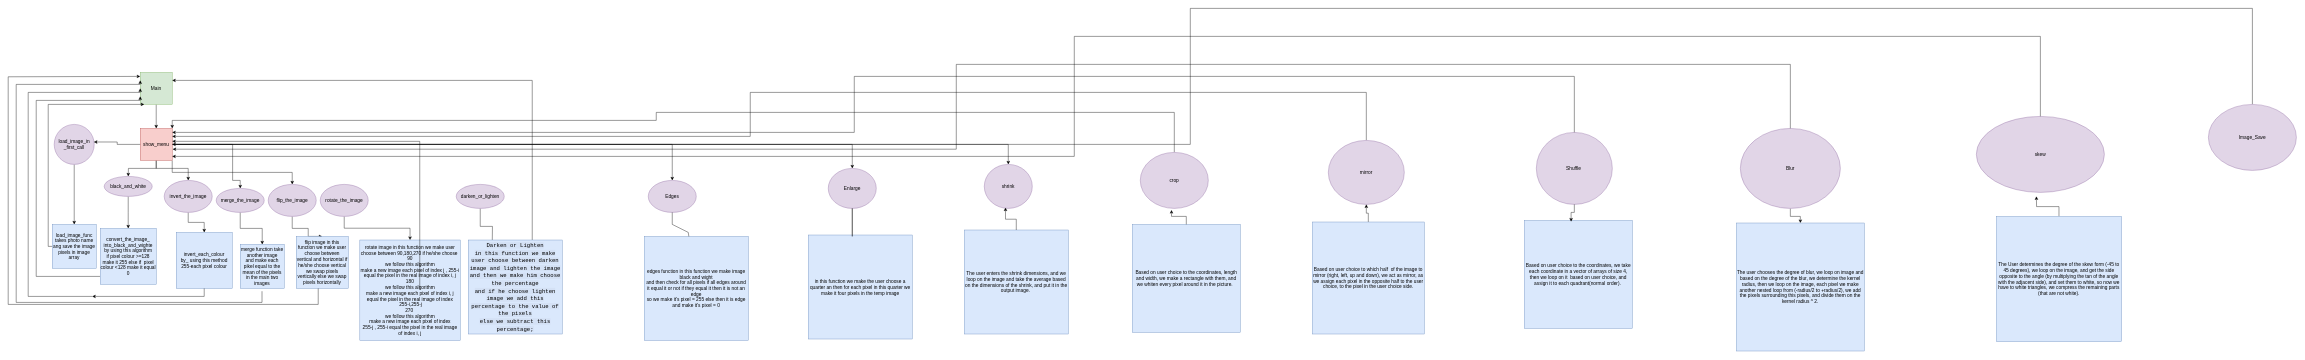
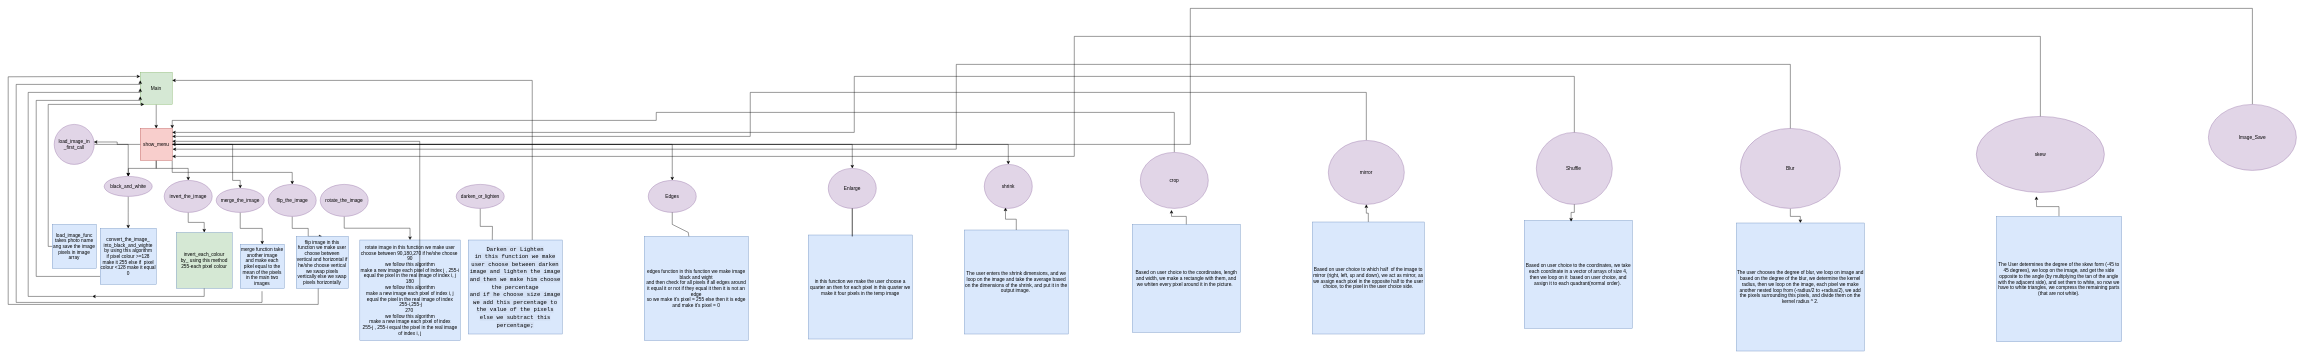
(74, 220) -> (104, 144)
(204, 260) -> (204, 260)
(515, 287) -> (515, 287)
